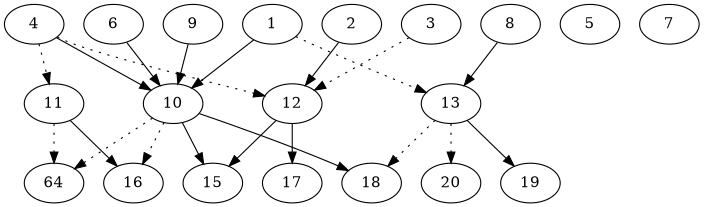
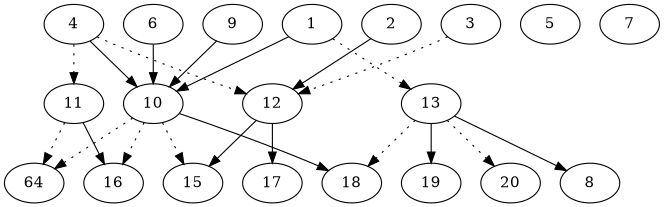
(484, 60) -> (505, 141)
(190, 138) -> (171, 138)
